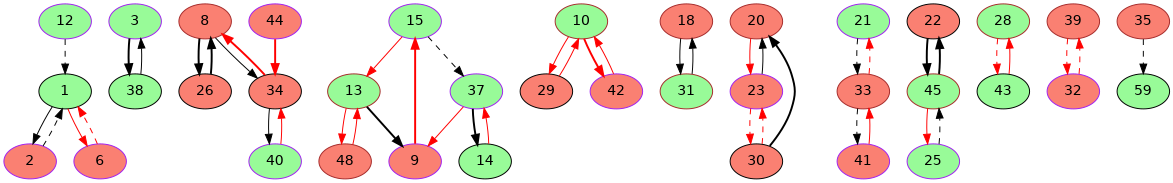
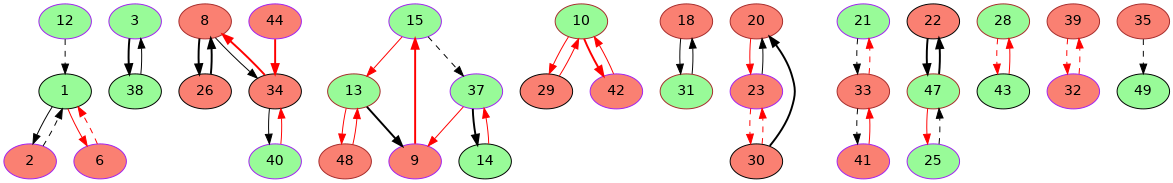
(933, 91) -> (933, 91)
(1143, 91) -> (1143, 91)
